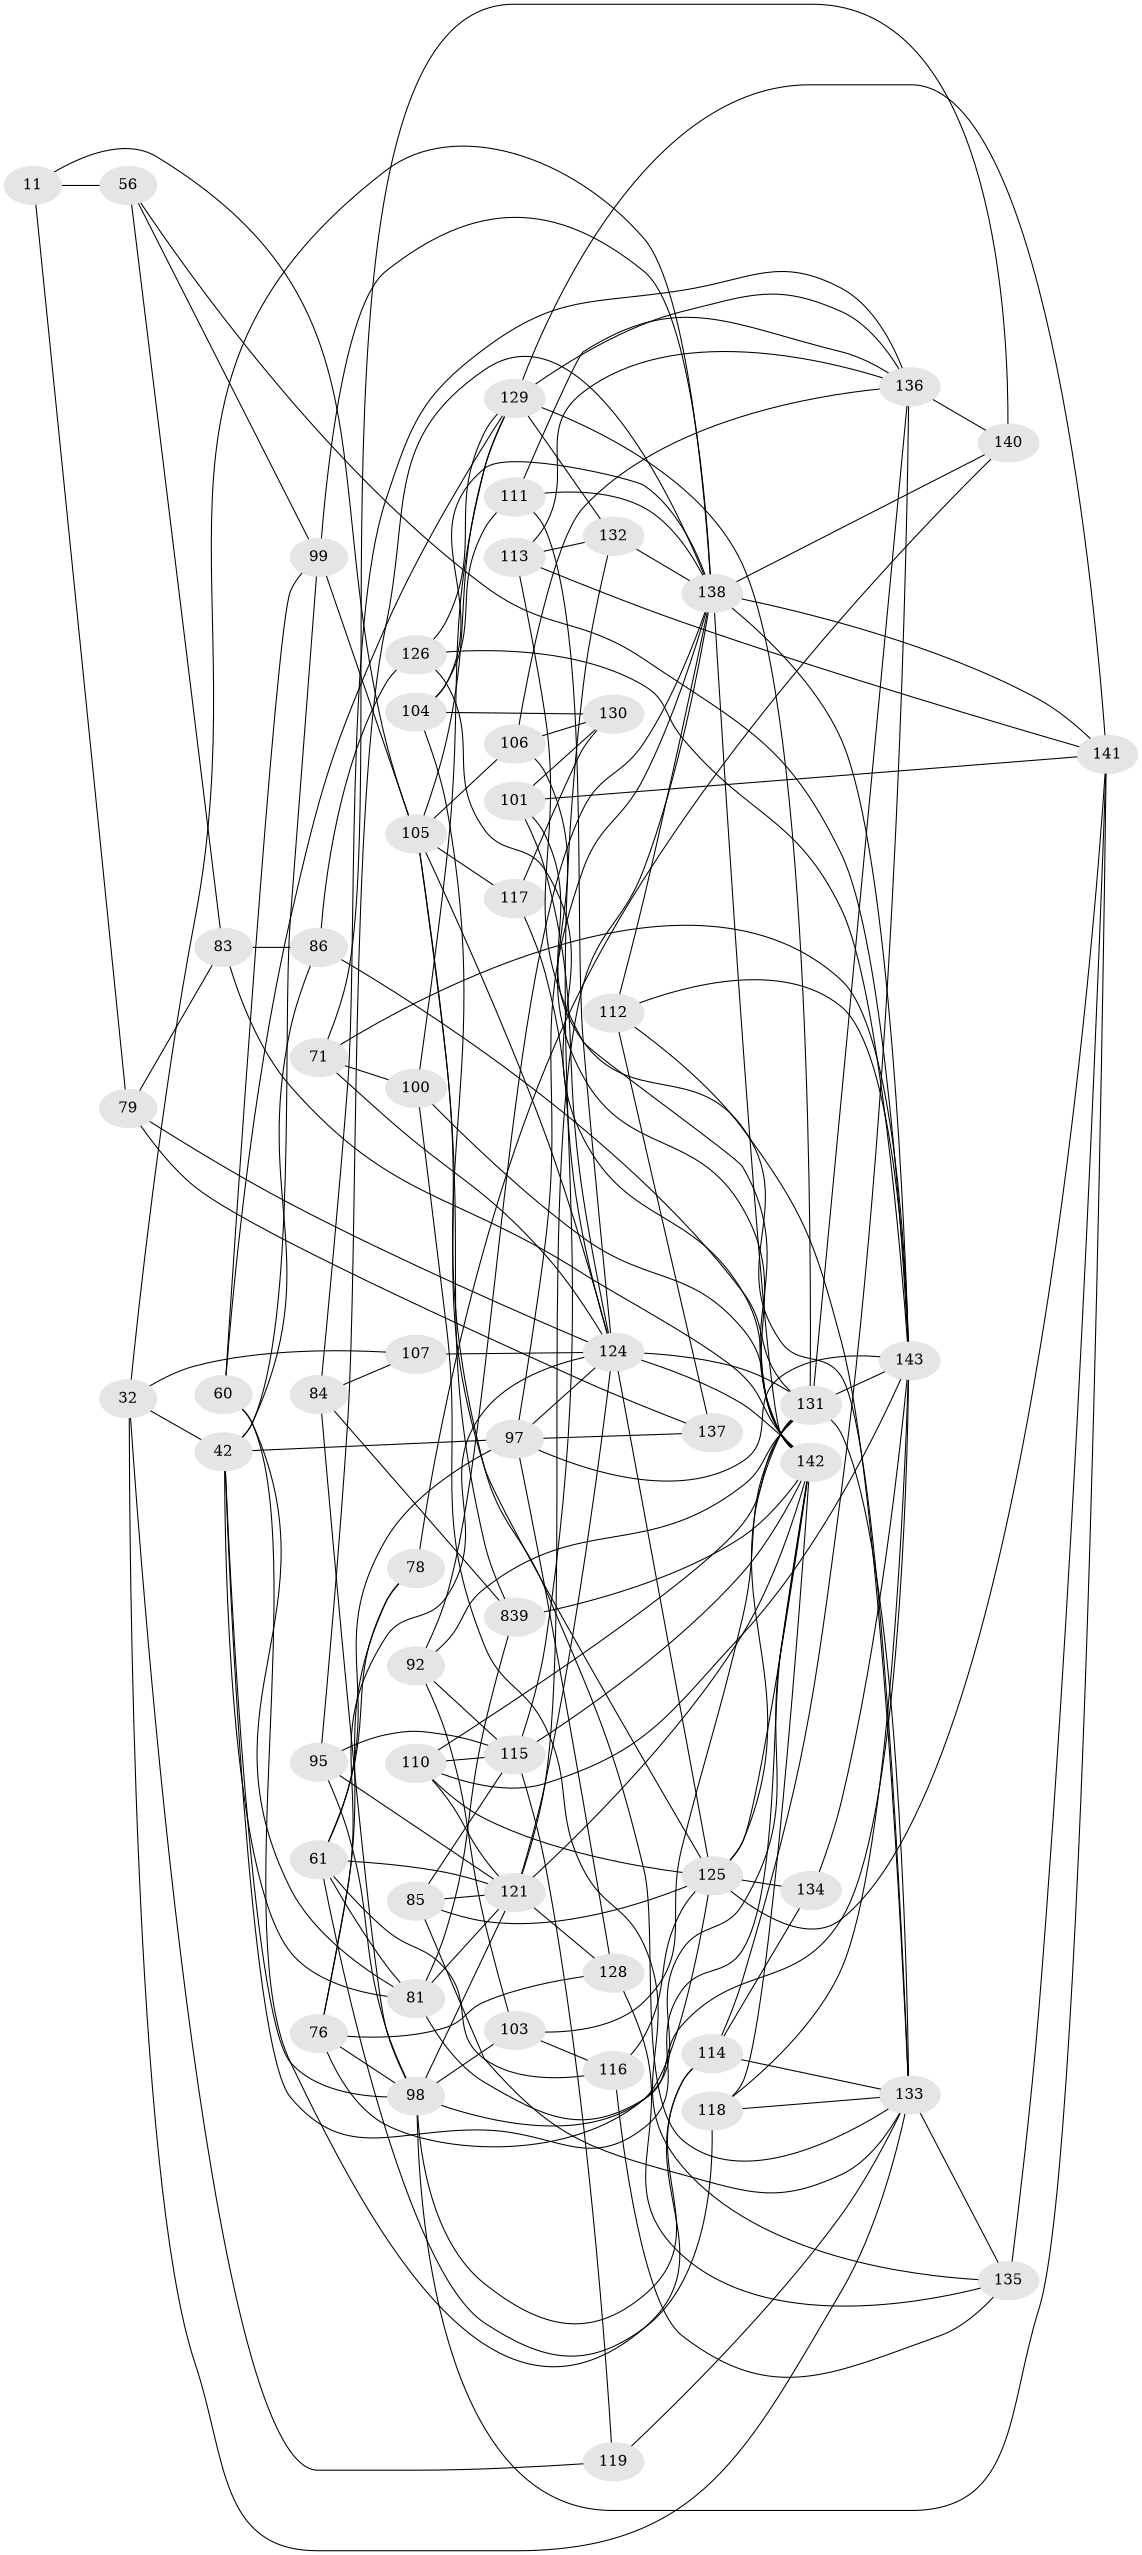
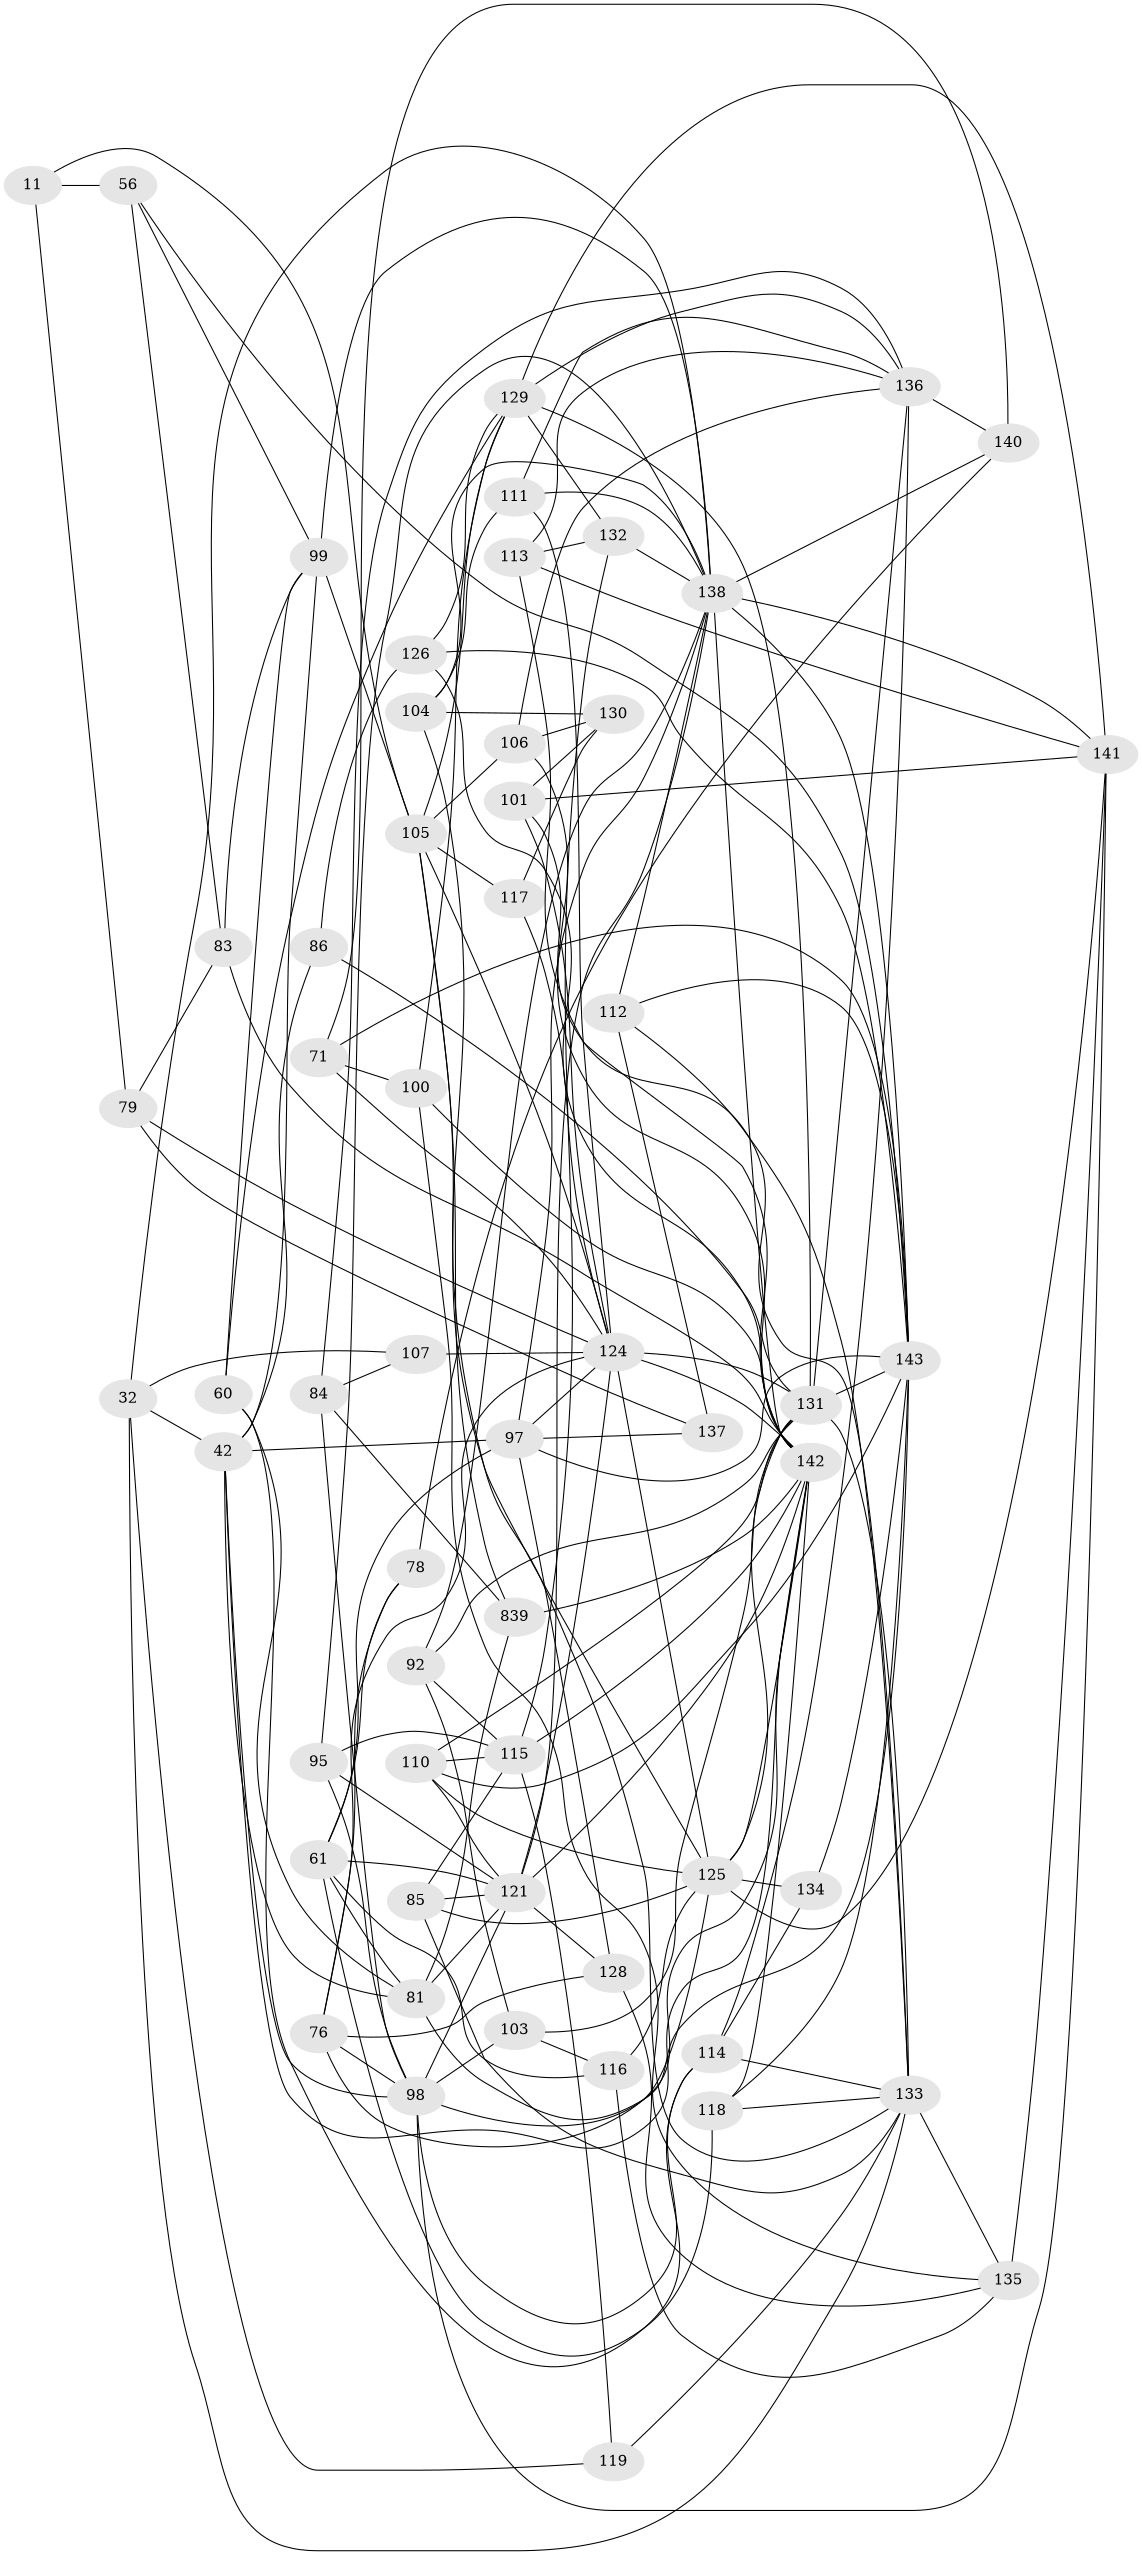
(271, 947) -> (244, 746)
